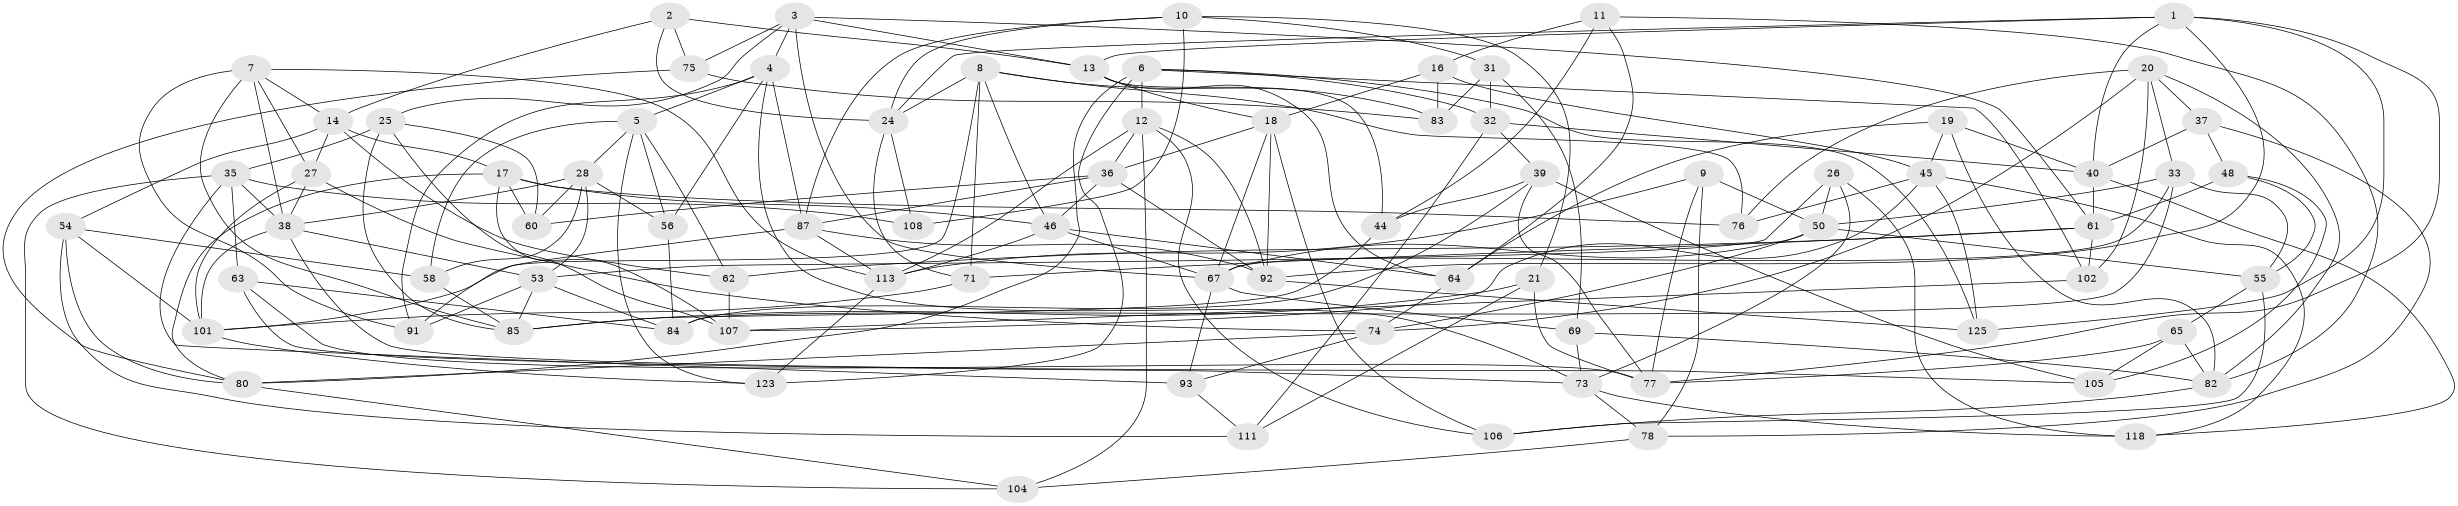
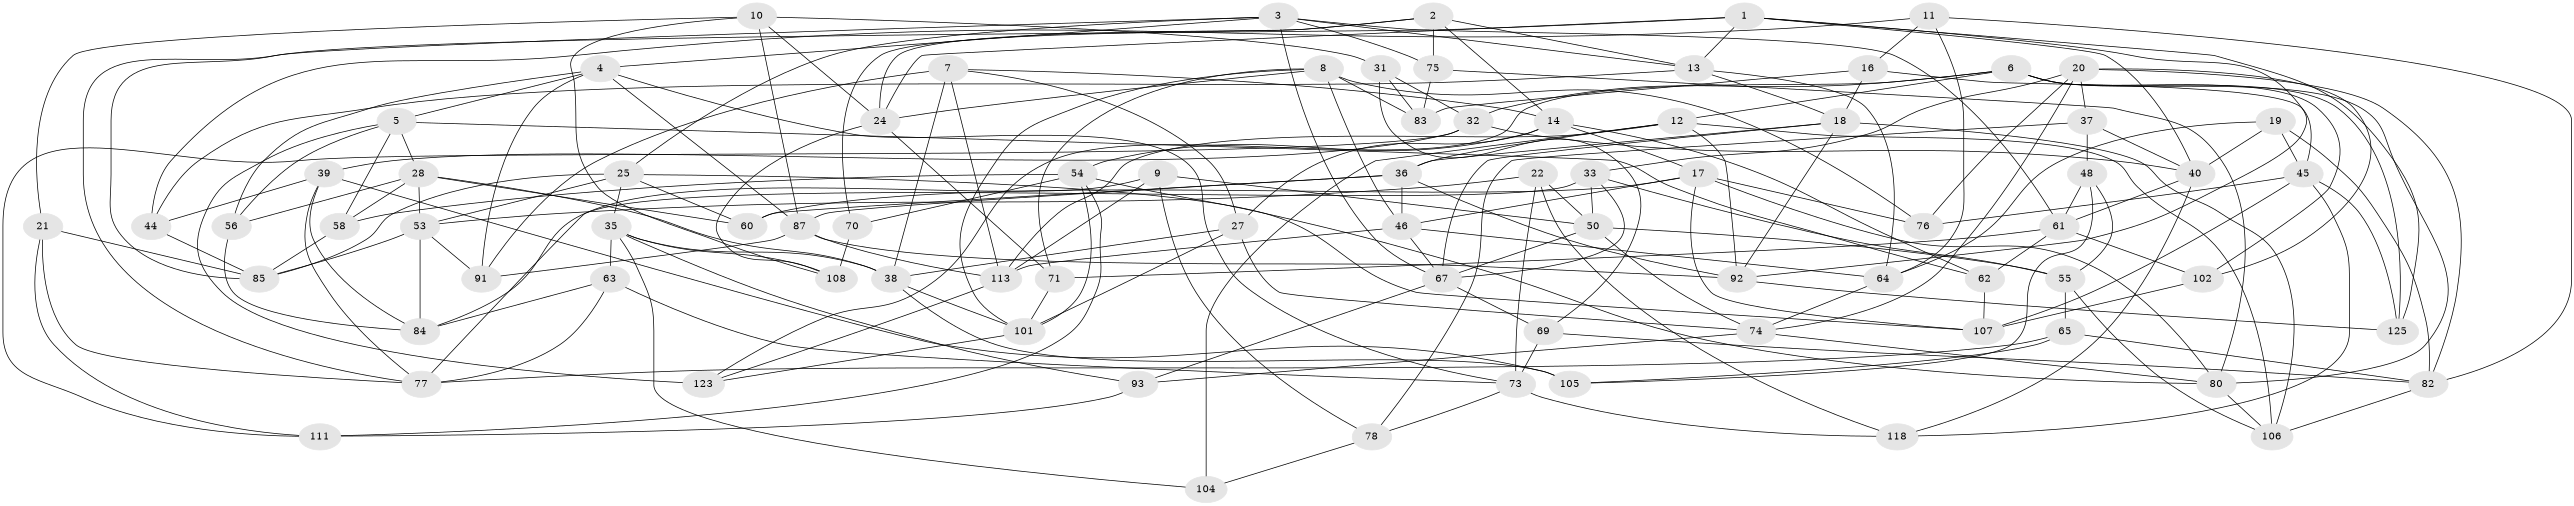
(1834, 174) -> (1538, 174)
none -> (853, 226)
(411, 253) -> (501, 205)
(289, 265) -> (794, 32)
(630, 437) -> (2244, 410)
